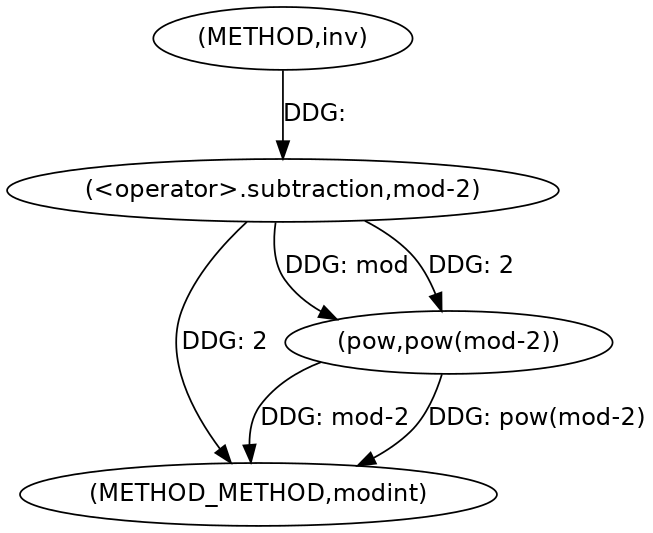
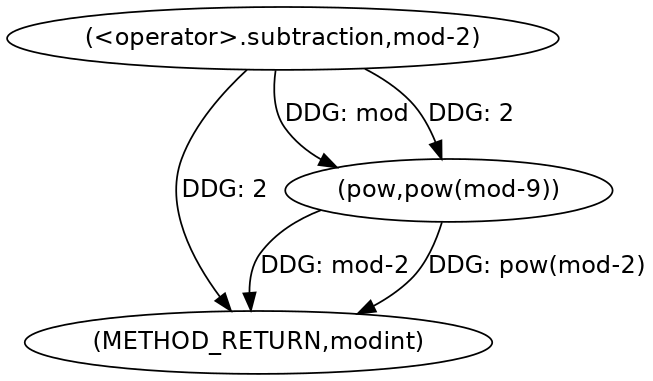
(283, 38) -> none
(449, 342) -> (449, 190)
(258, 494) -> (258, 342)
